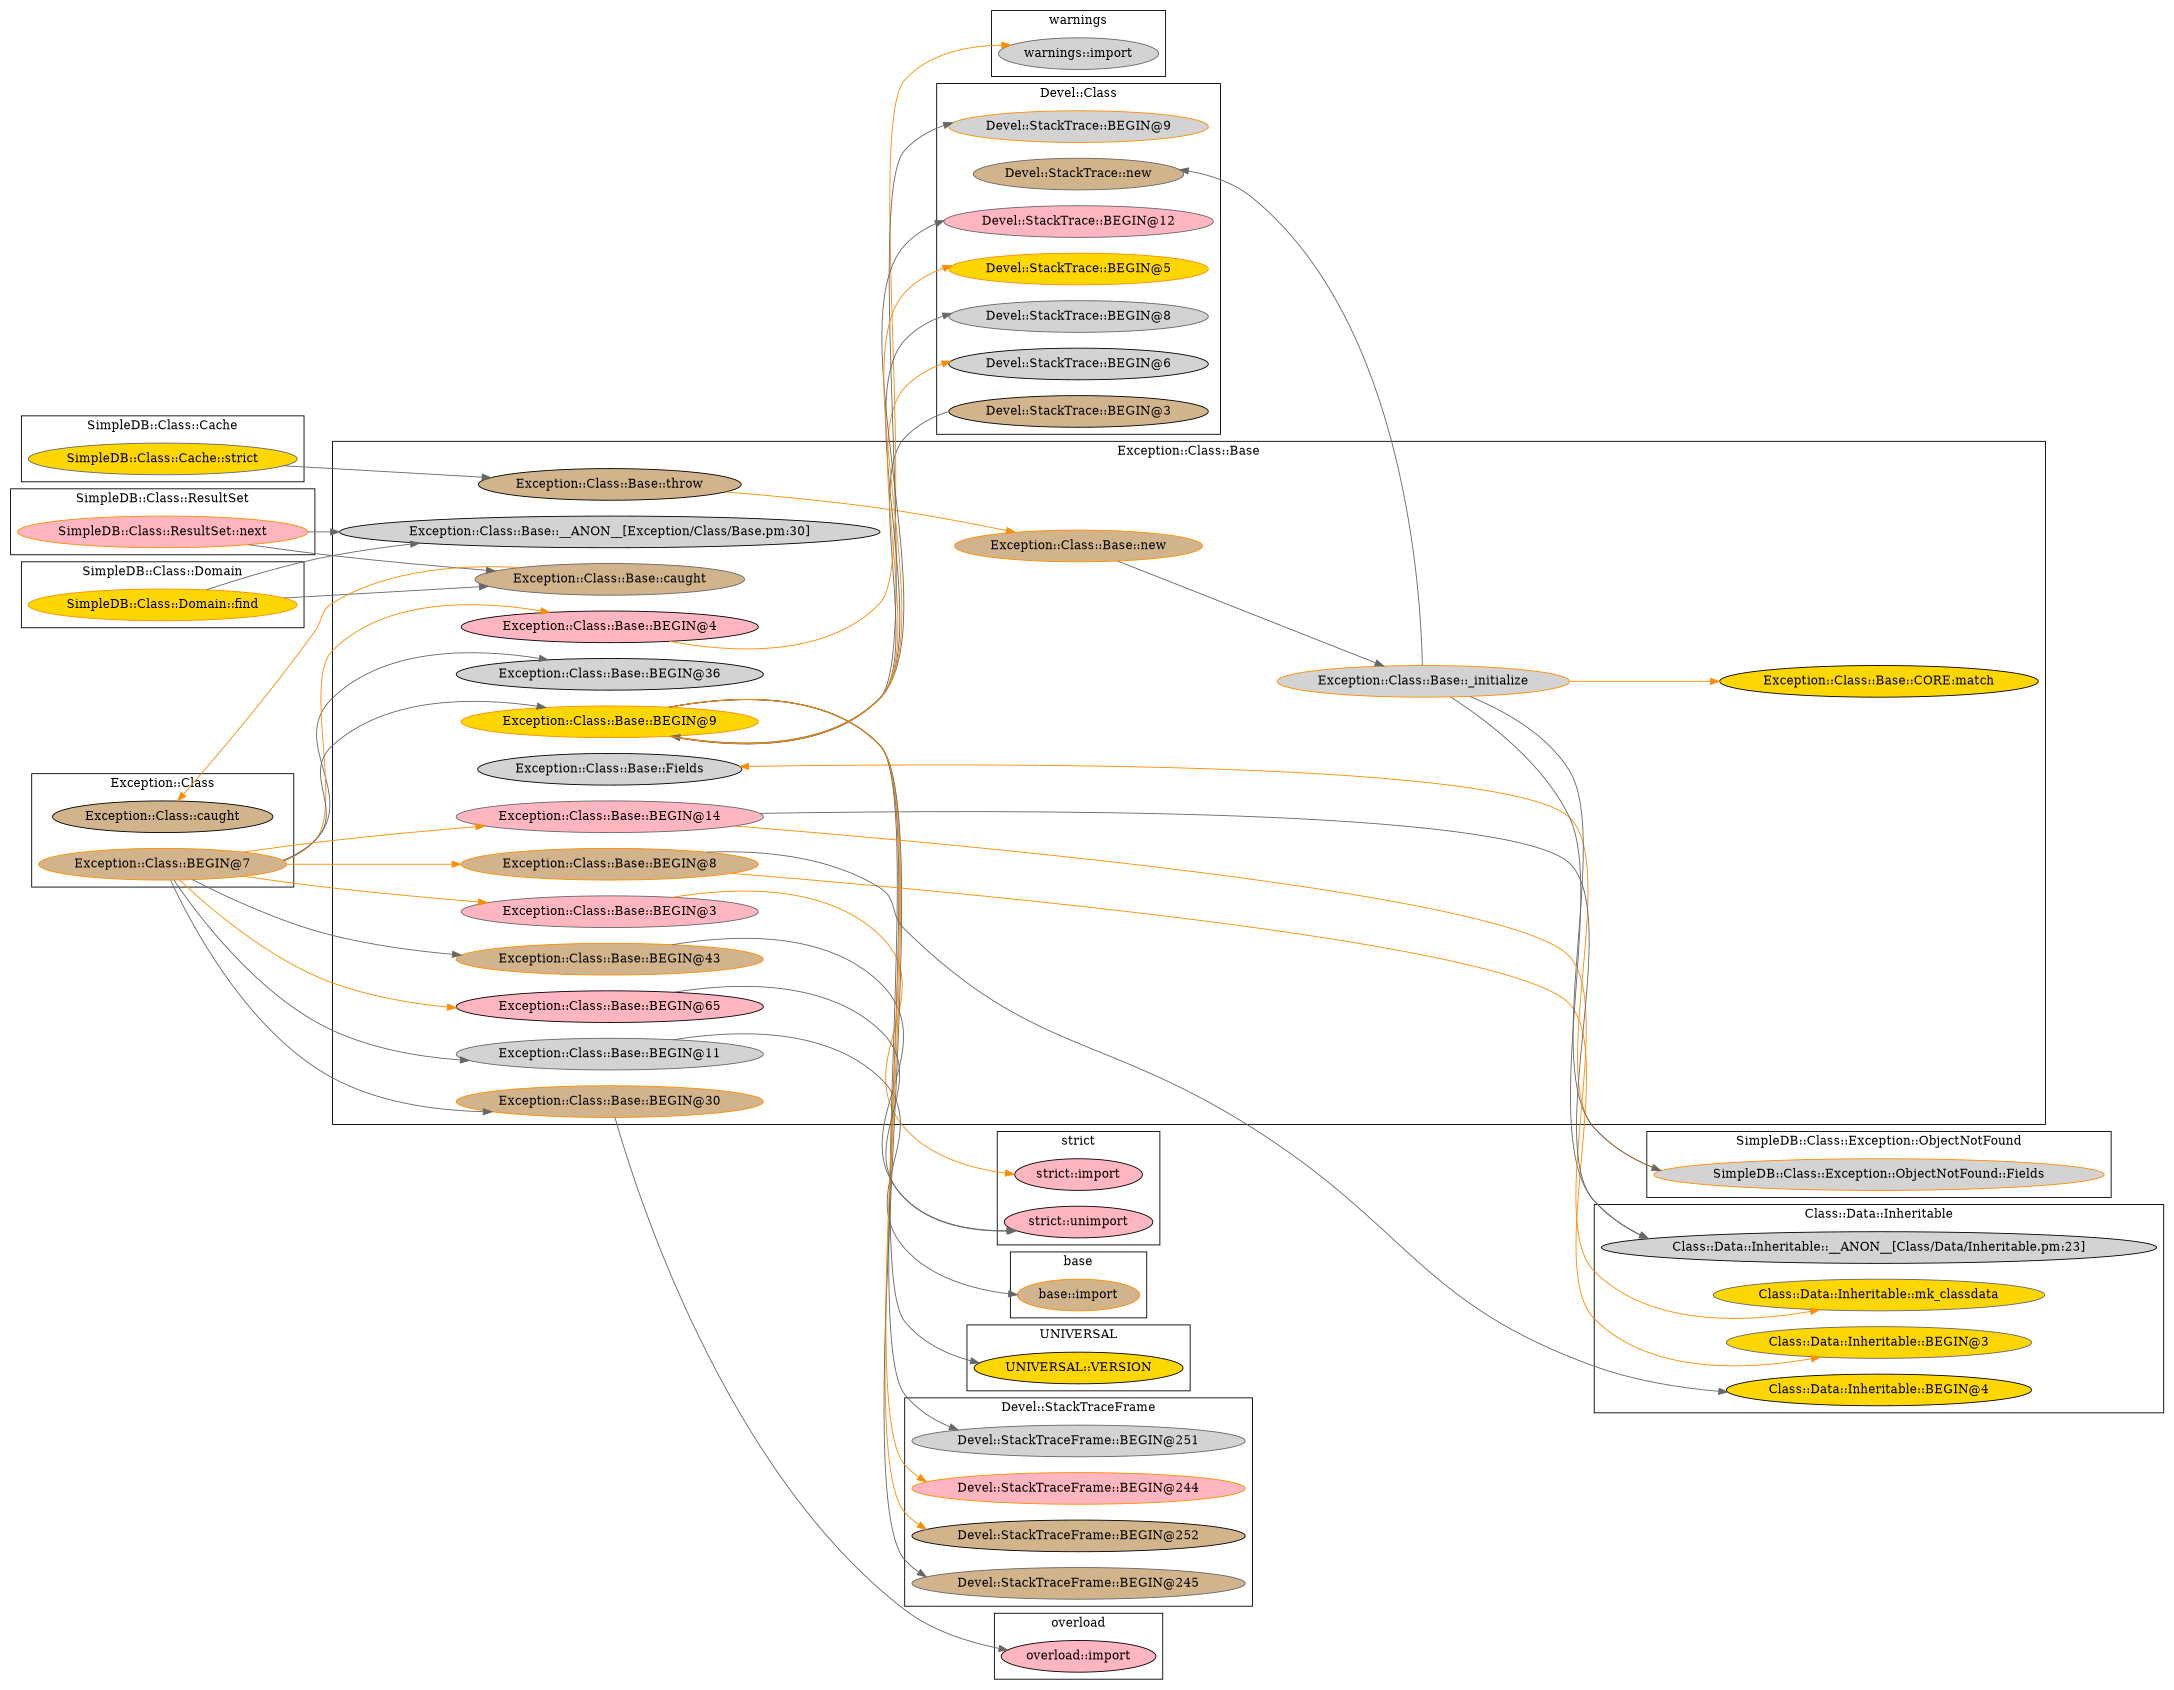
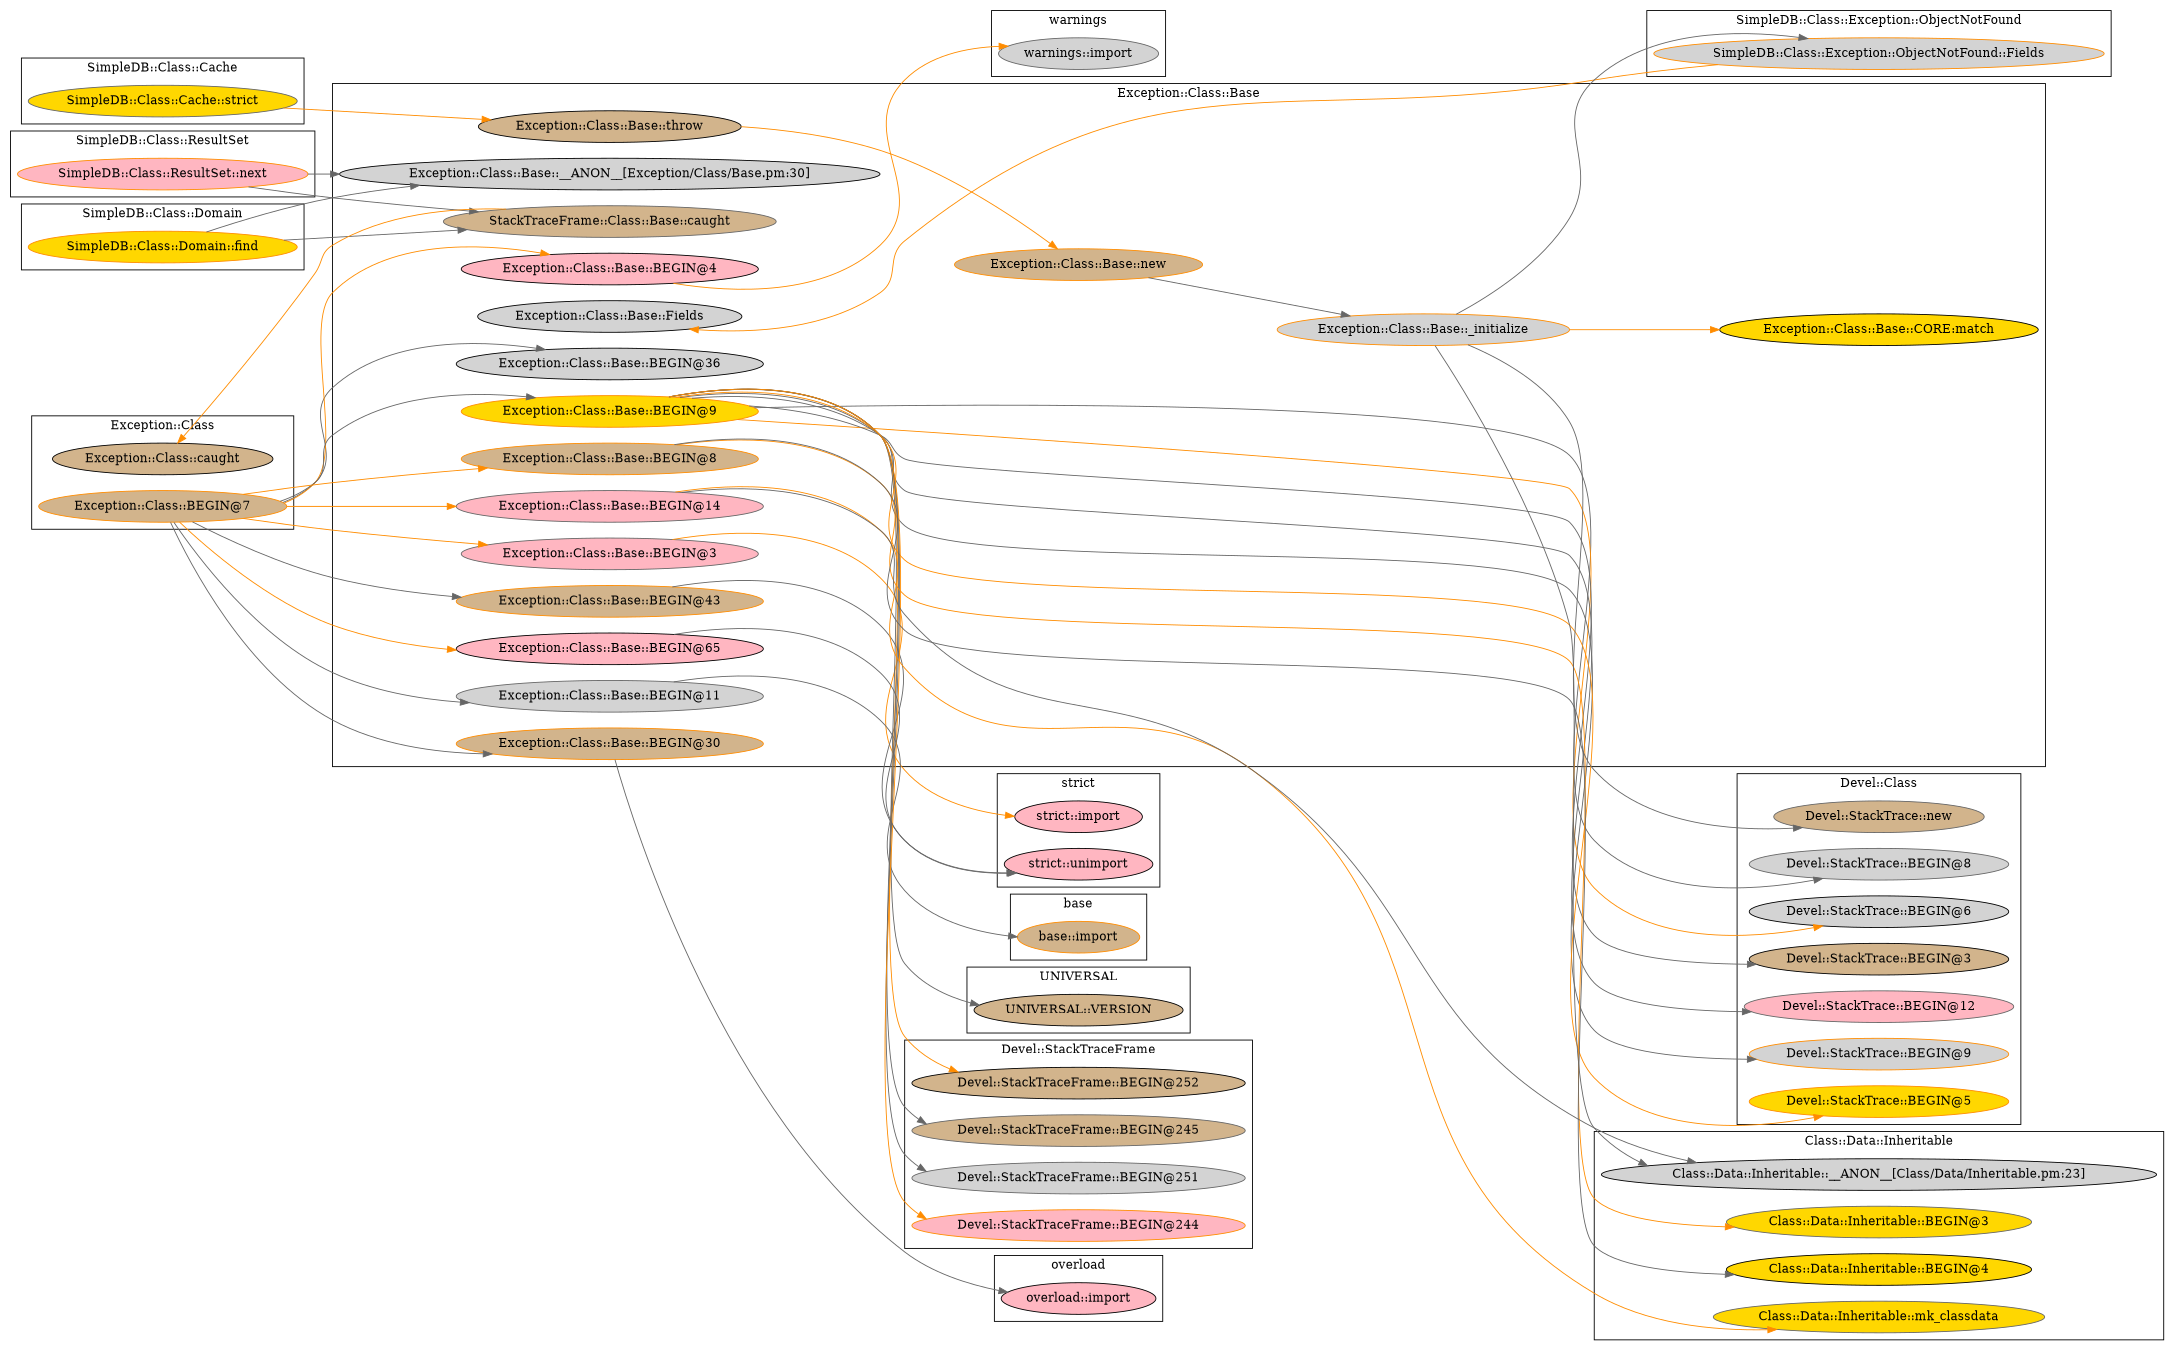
(383, 471) -> (383, 114)
(610, 579) -> (610, 222)
(895, 648) -> (1443, 502)
(1079, 1368) -> (1079, 1010)
